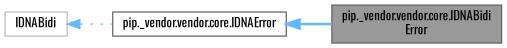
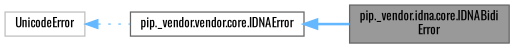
(36, 24) -> (45, 24)
(417, 24) -> (429, 24)
